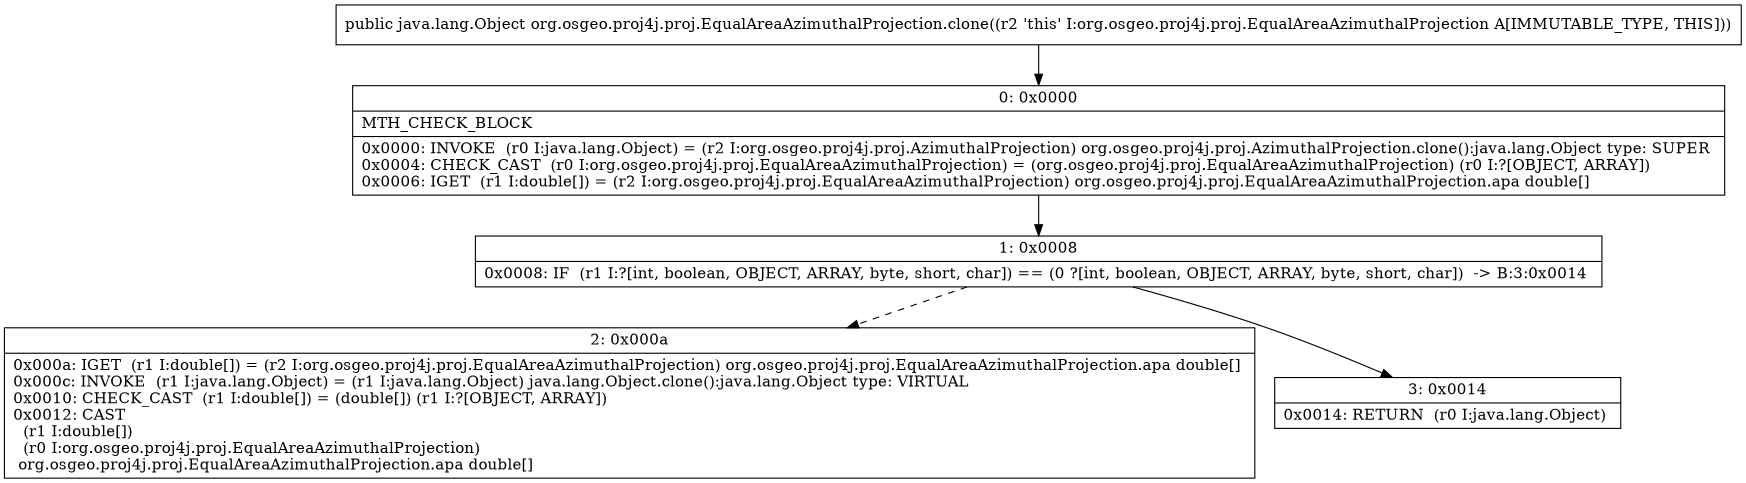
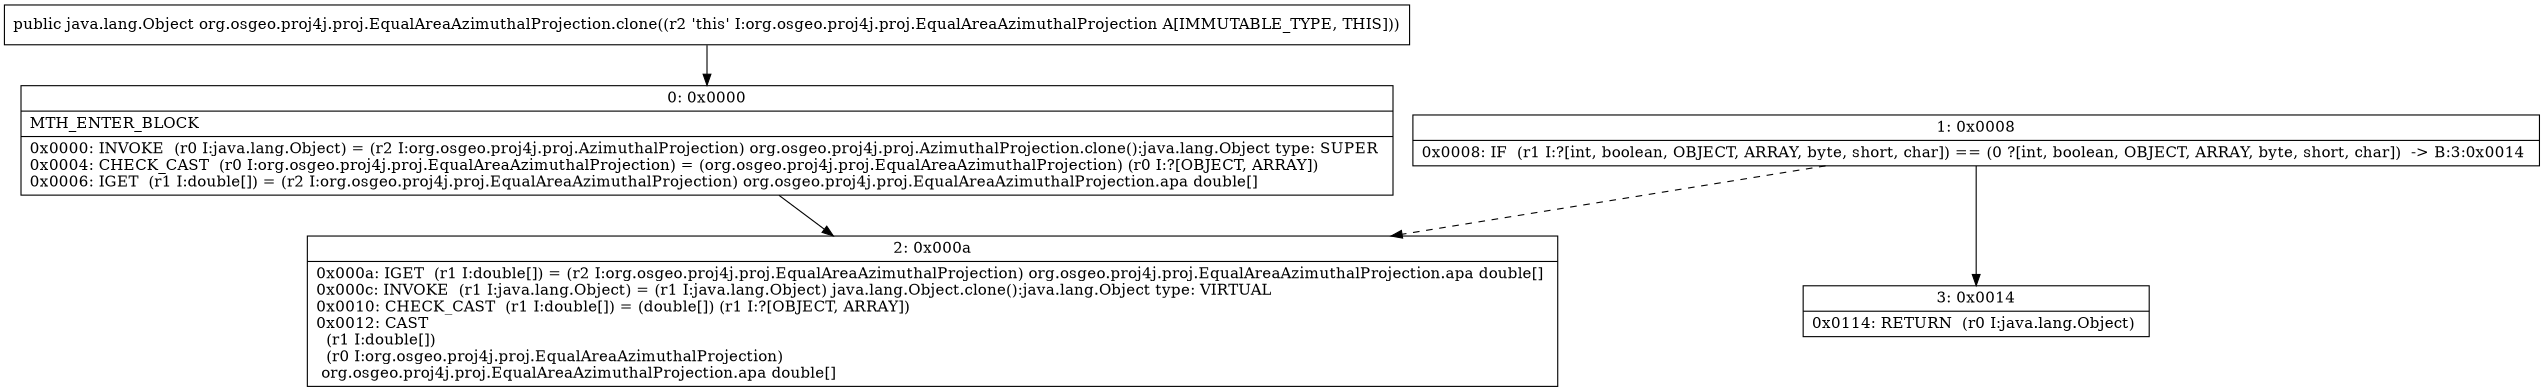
(447, 123) -> (115, 123)
(1039, 210) -> (802, 212)
(1448, 415) -> (1976, 323)
